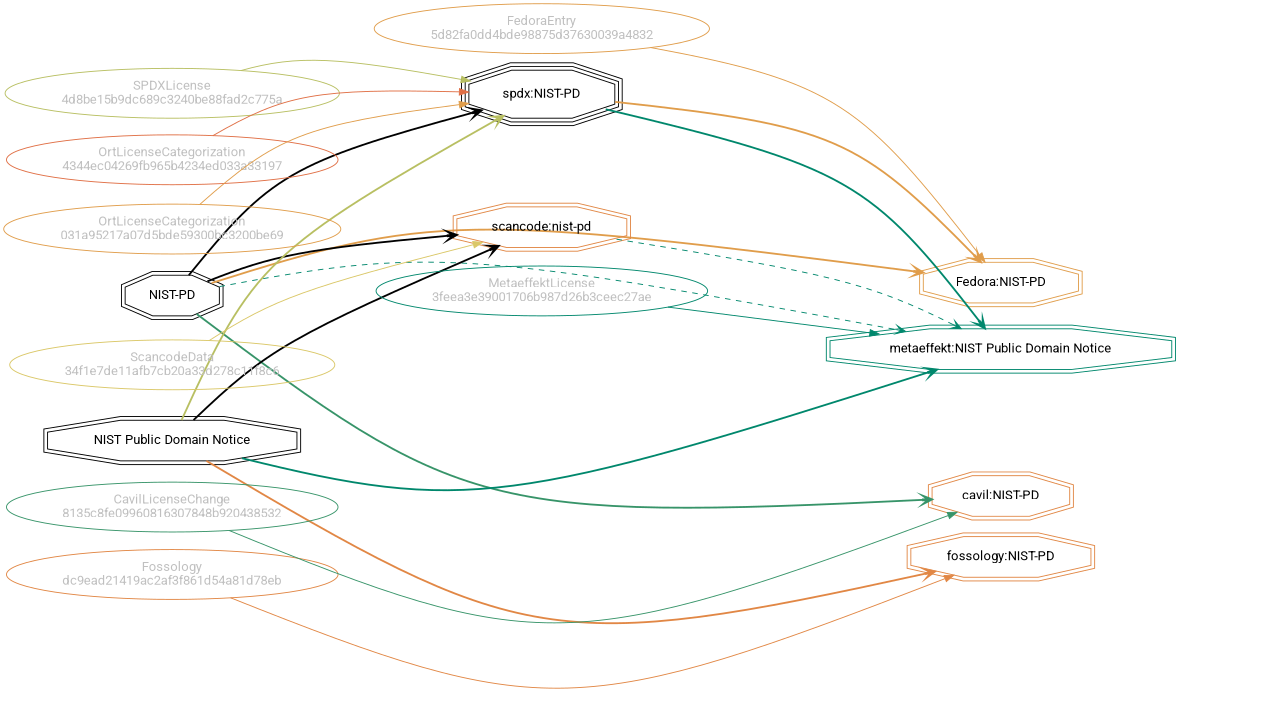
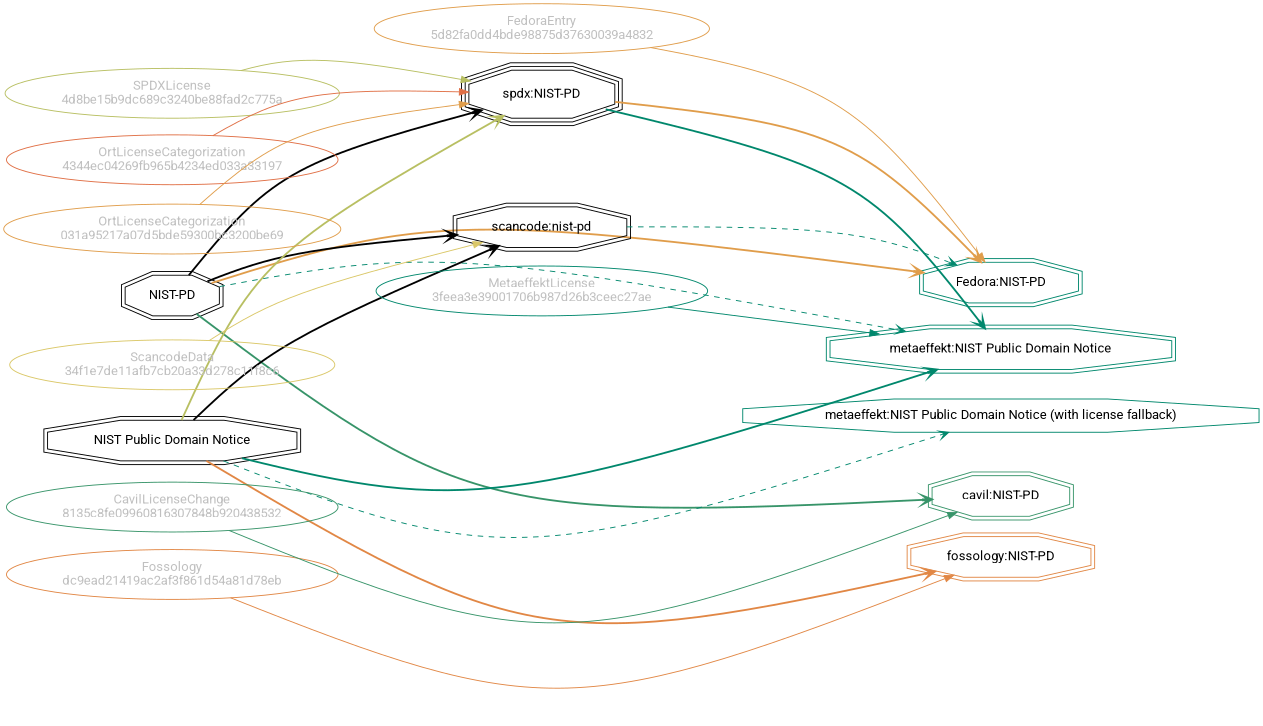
(542, 227) -> (542, 227)
(788, 269) -> (790, 229)
(1001, 283) -> (1001, 283)
none -> (1001, 416)
(1001, 496) -> (1001, 496)
